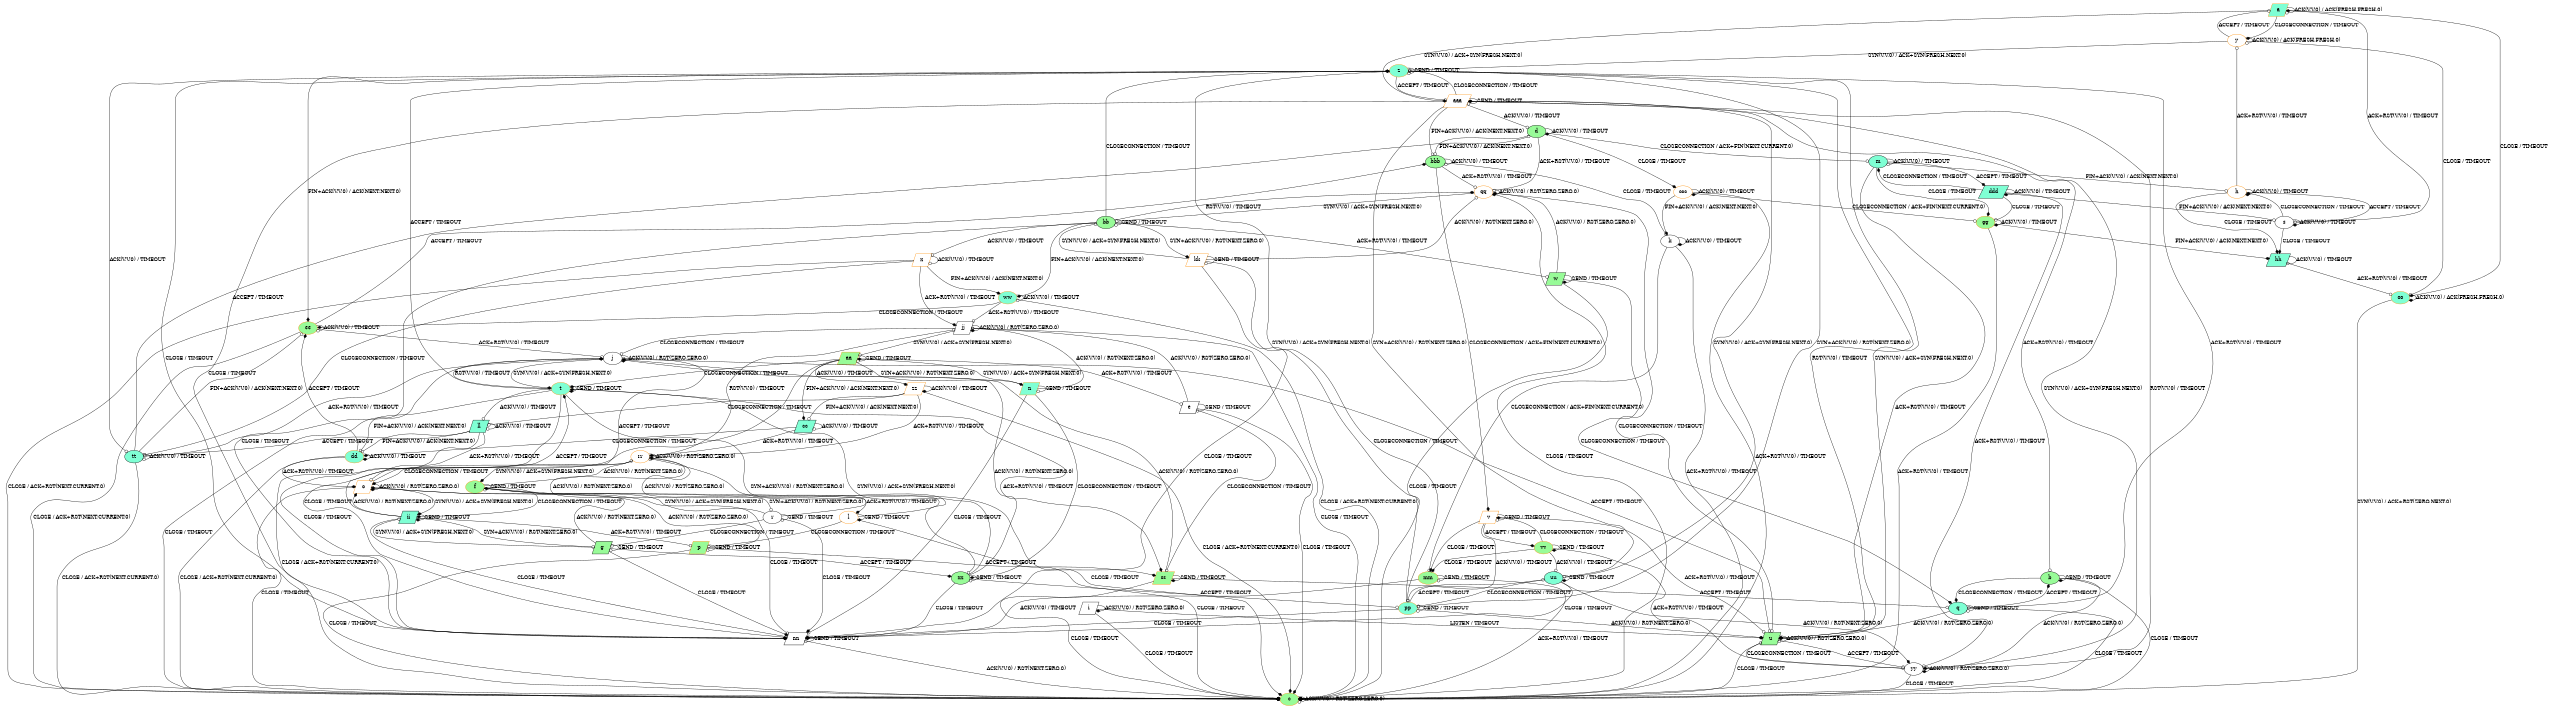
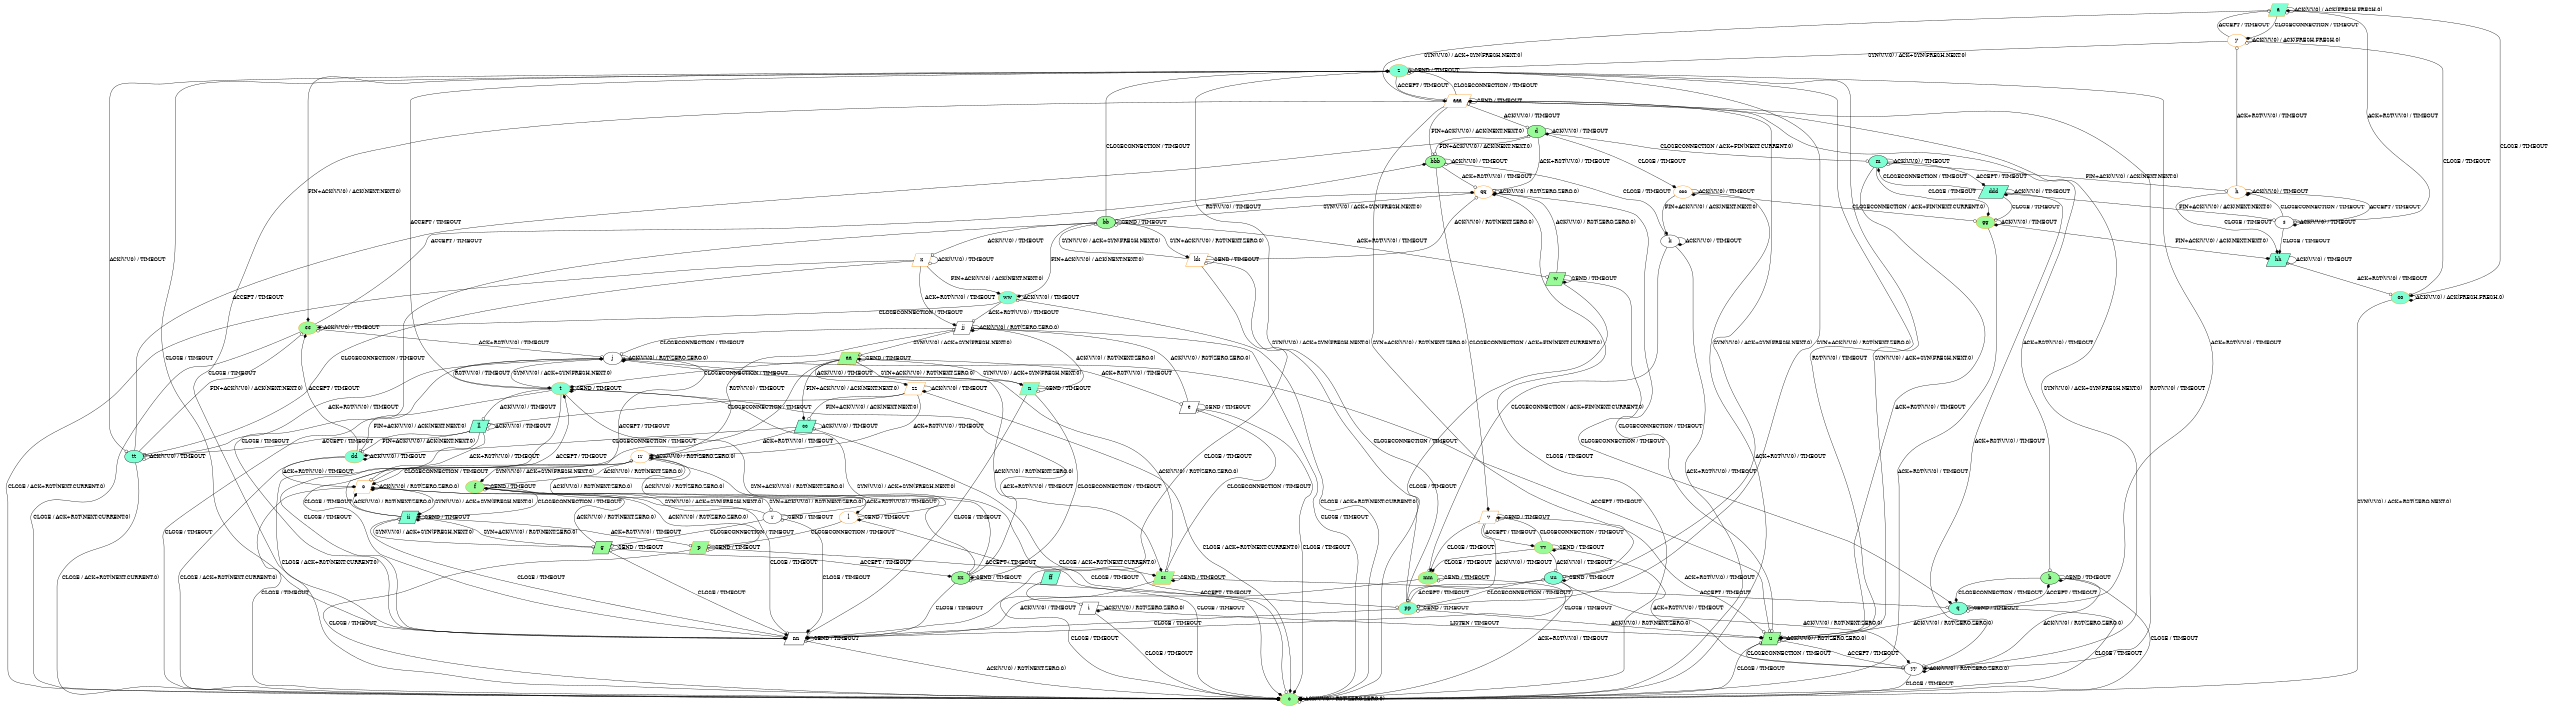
none -> (1053, 562)
none -> (1051, 578)
